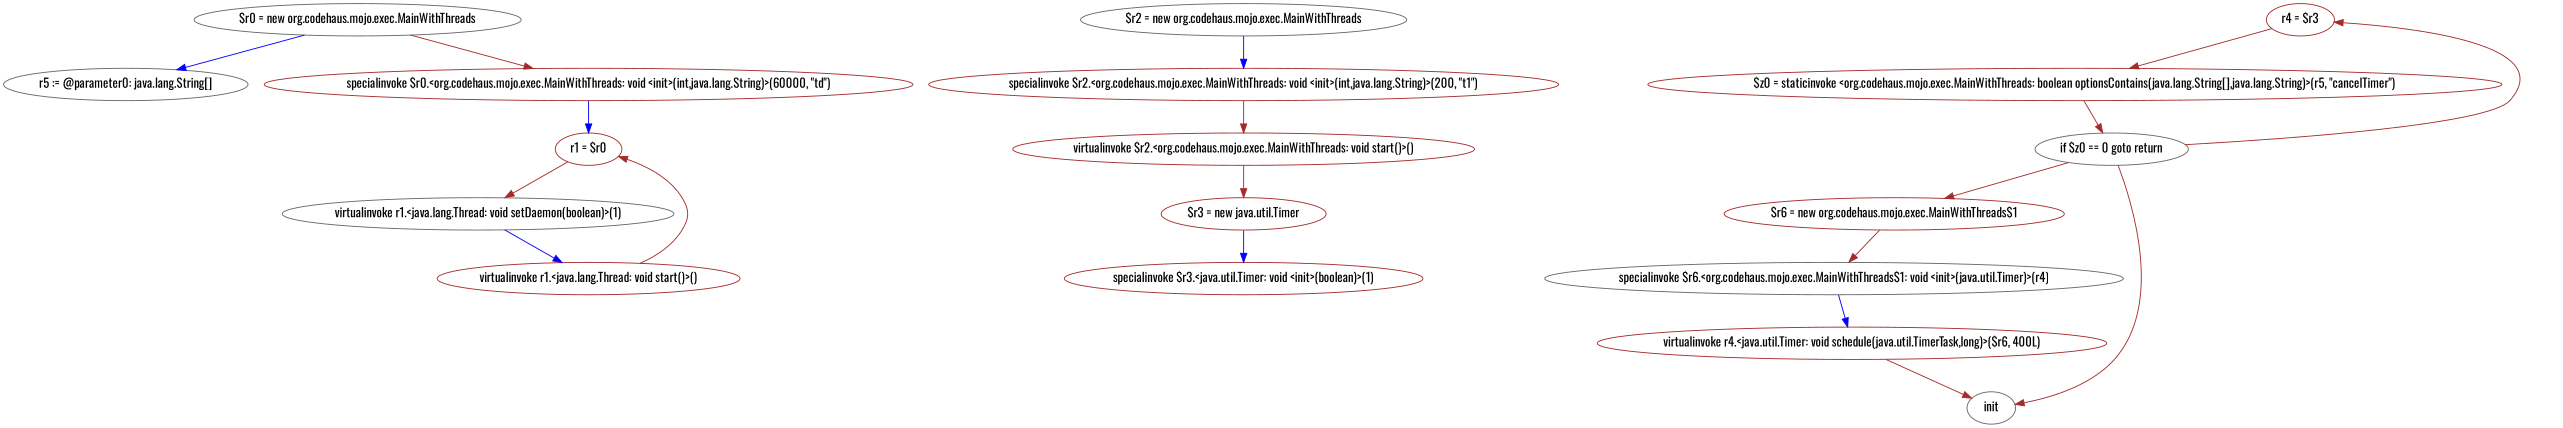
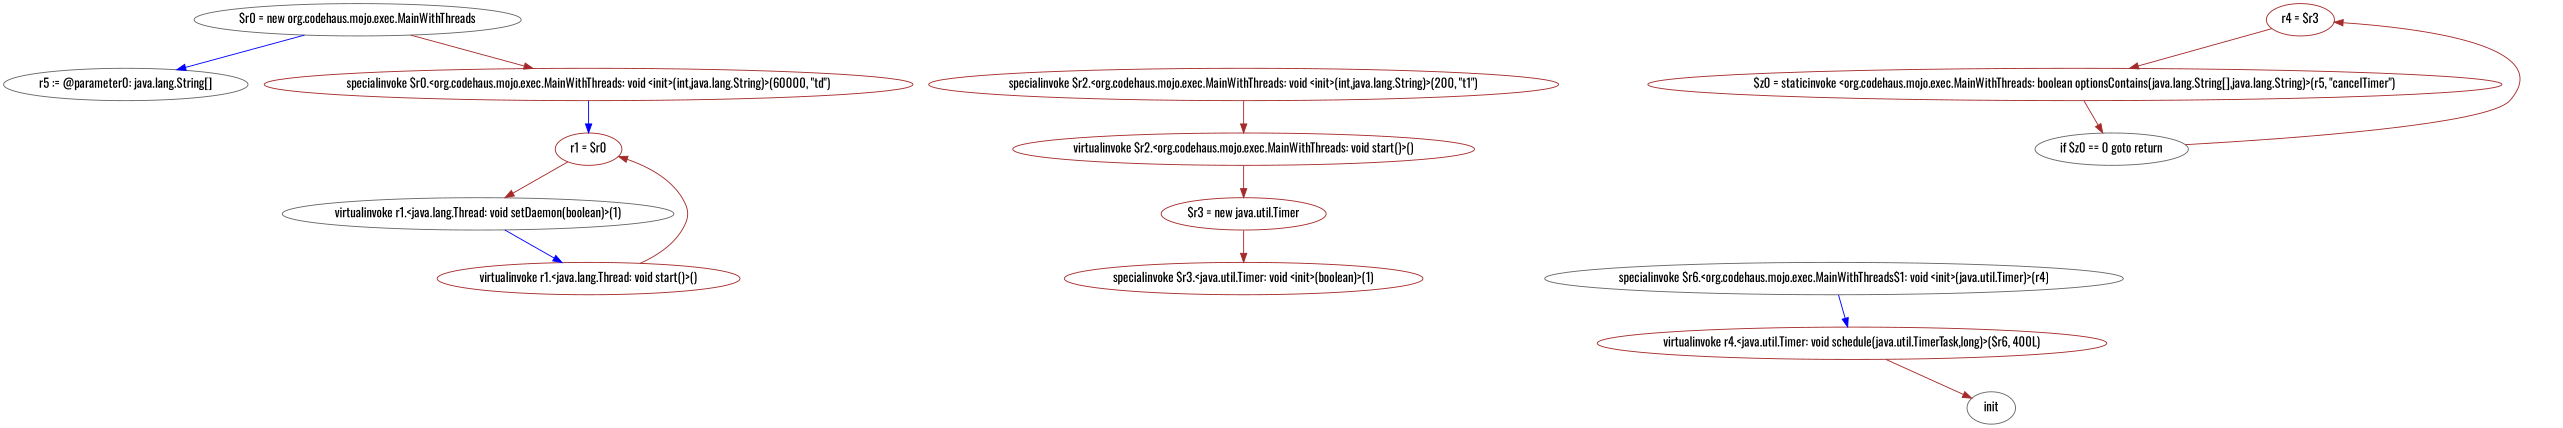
(1244, 20) -> none
(1894, 214) -> none
(1244, 242) -> (1244, 242)
(2137, 315) -> none
